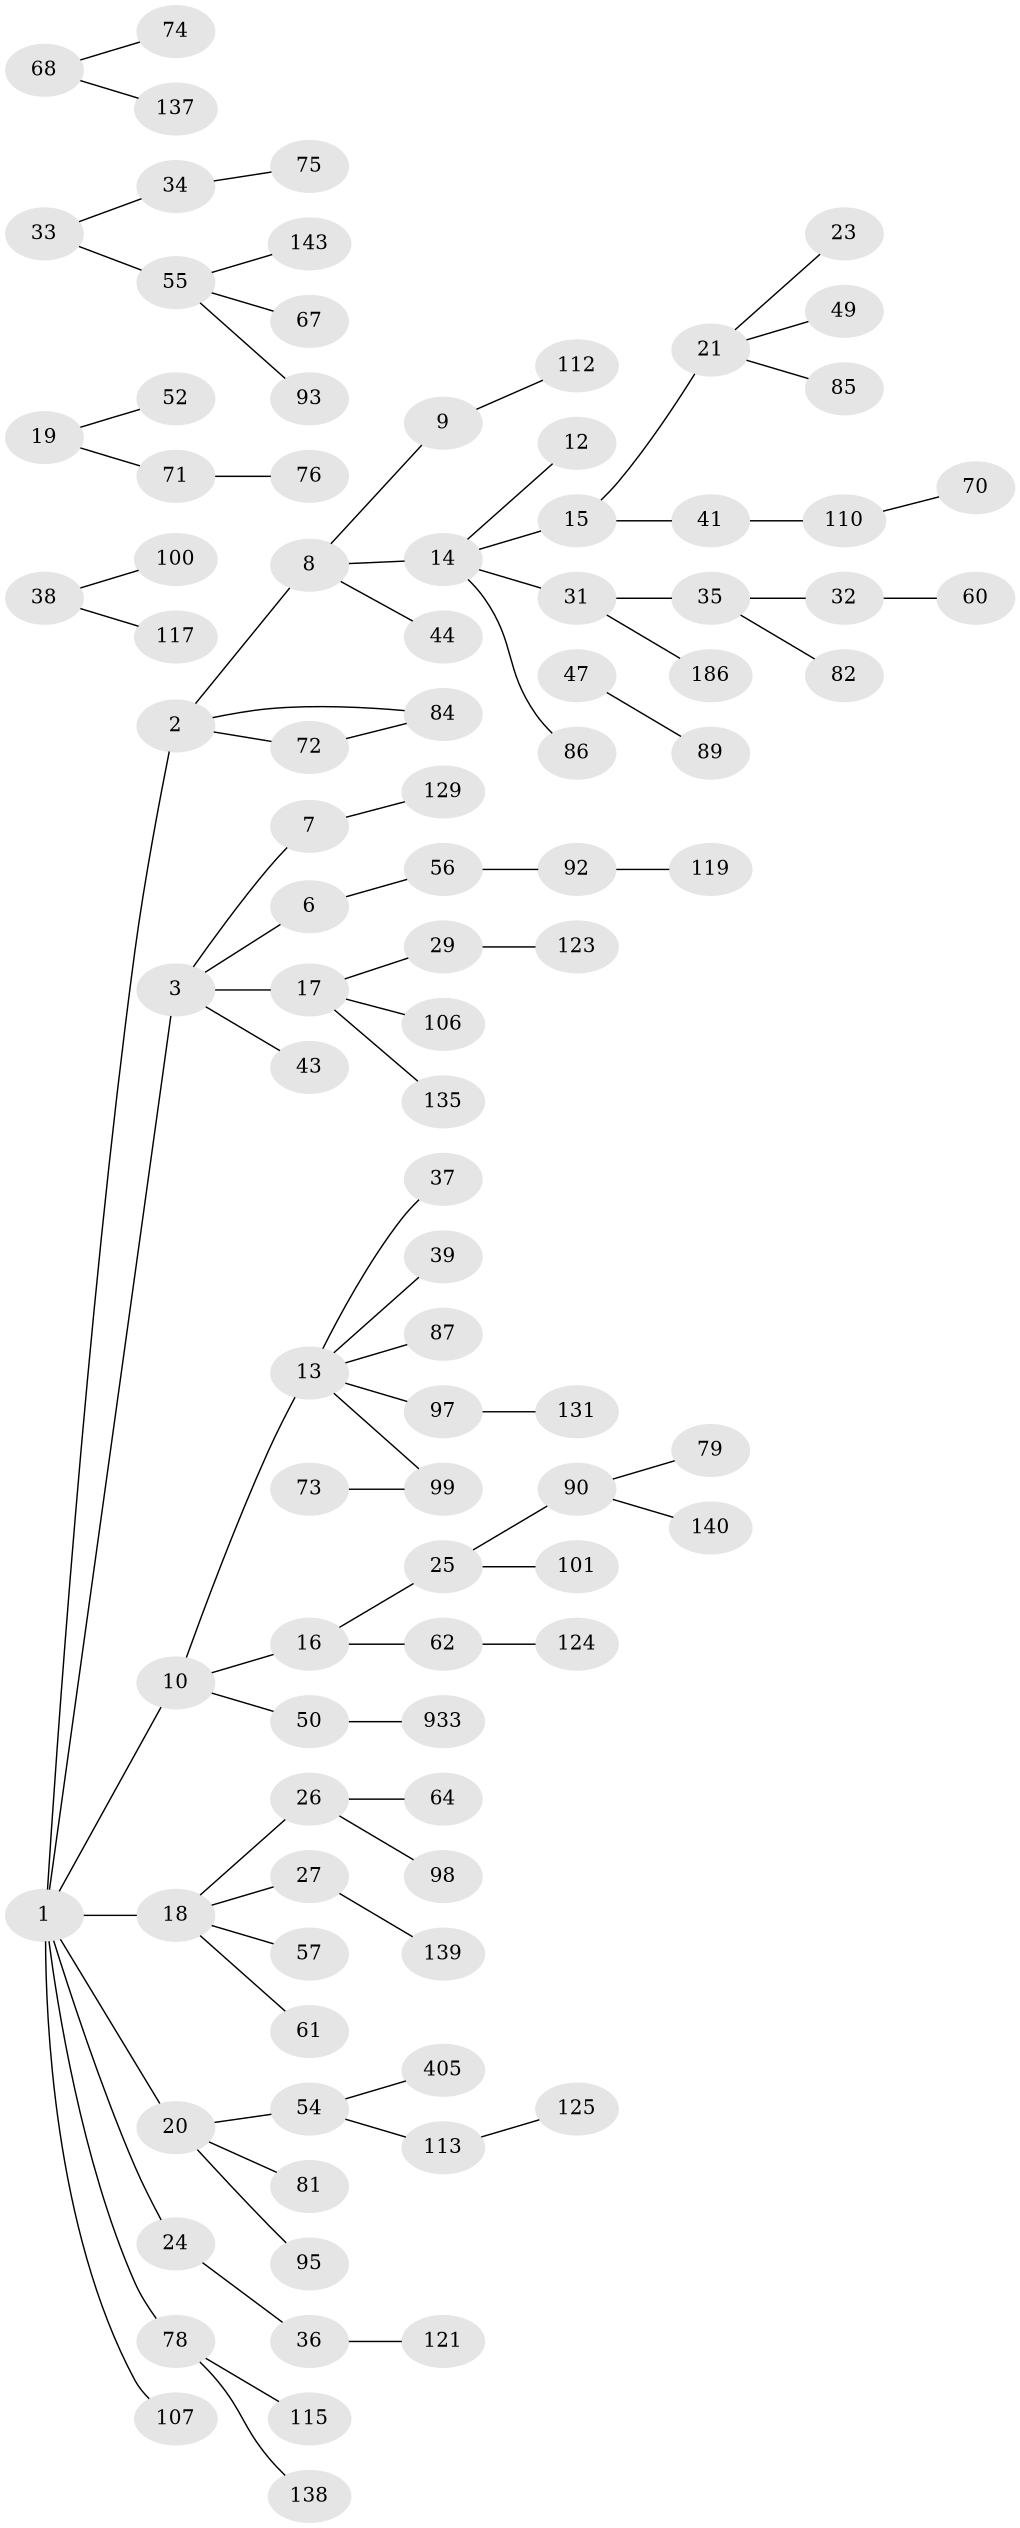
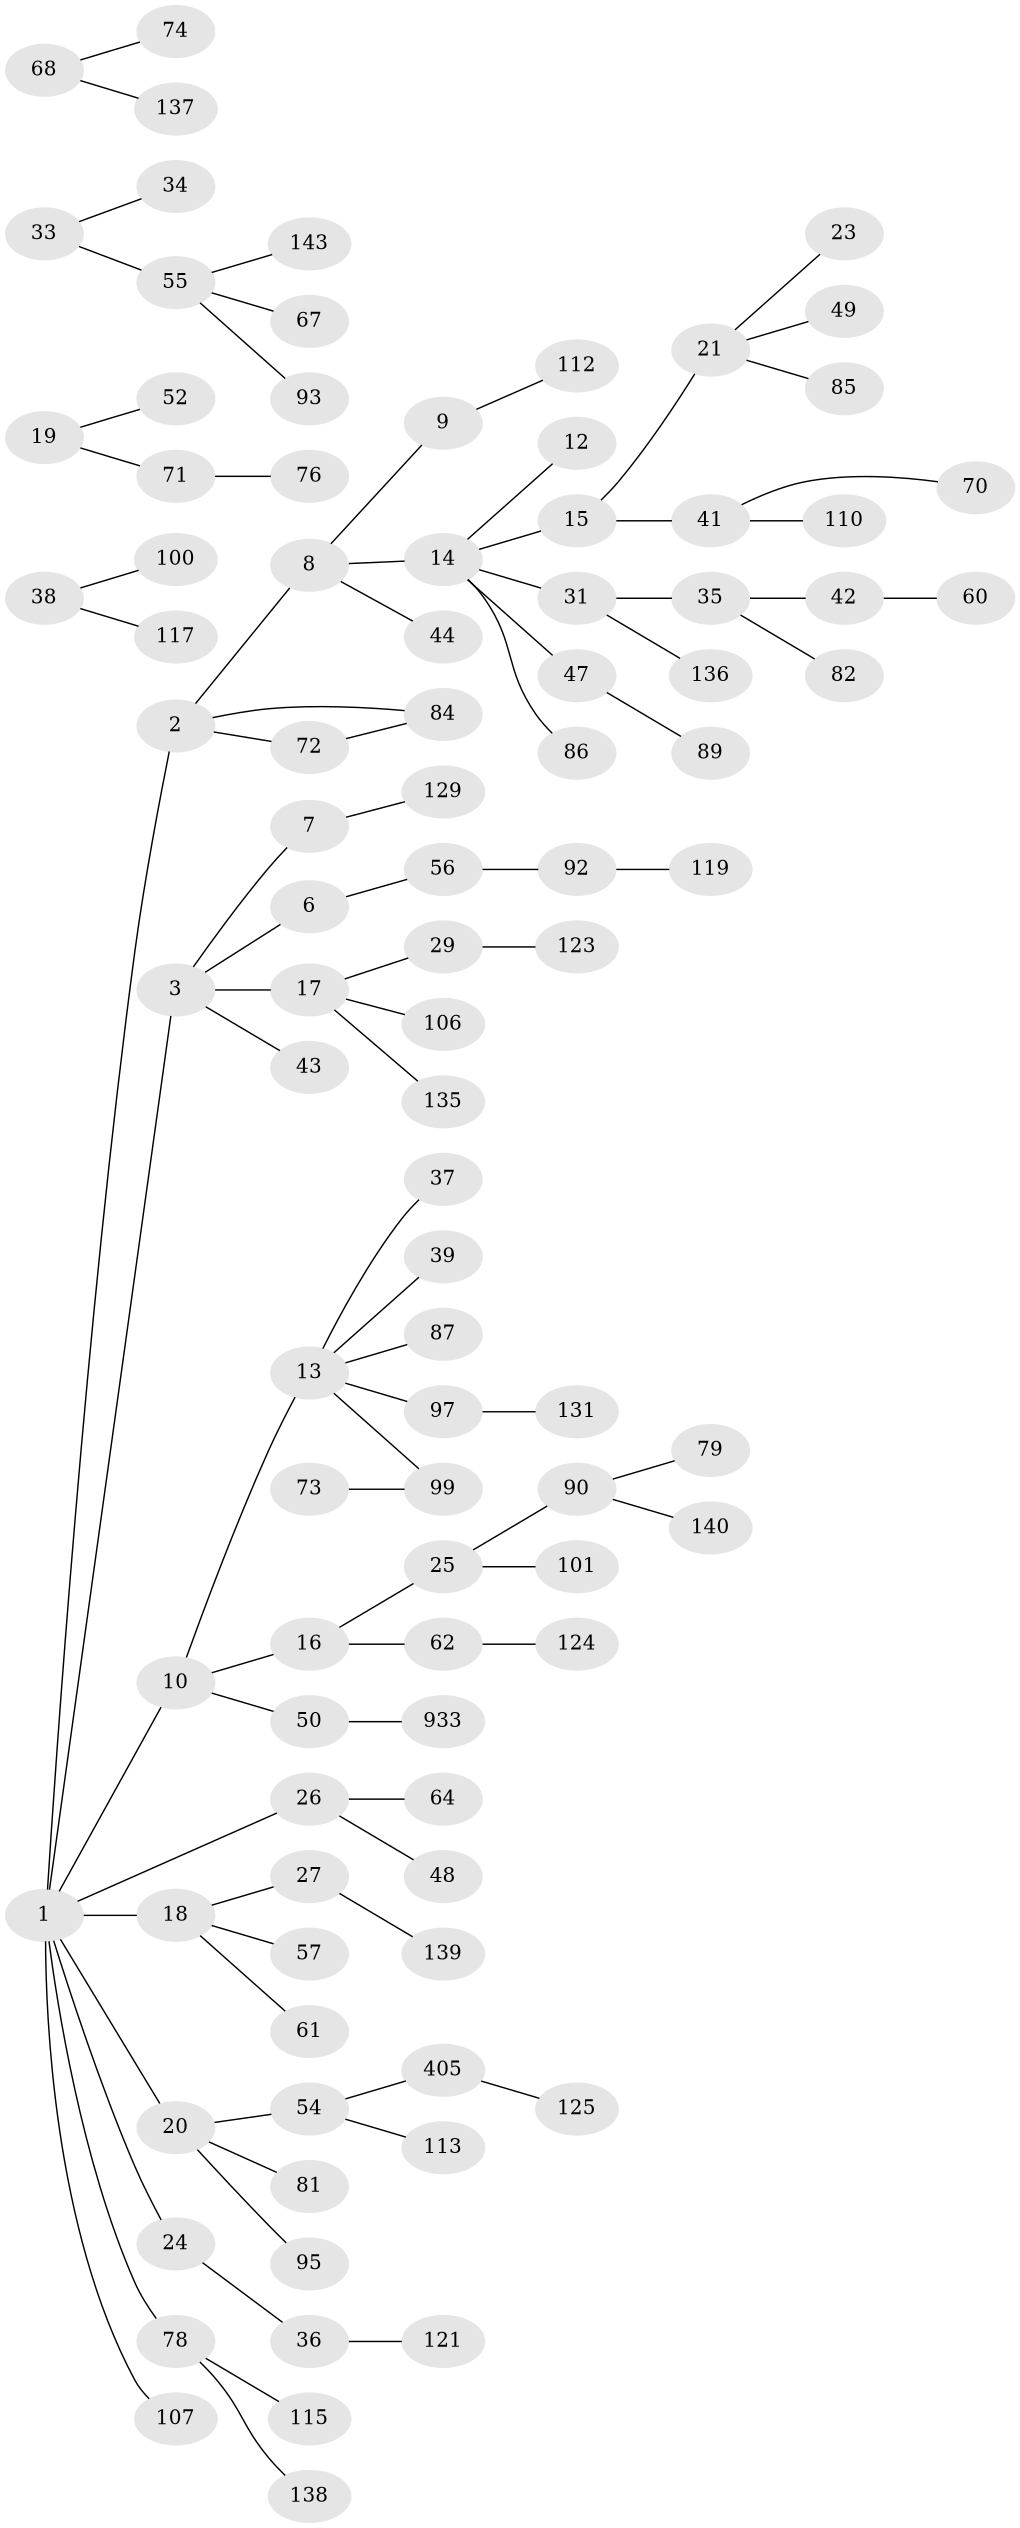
(310, 166) -> none
(911, 504) -> (838, 478)
(844, 598) -> (844, 598)
none -> (510, 618)
(711, 676) -> (711, 676)
(243, 1857) -> (177, 1857)
(443, 1877) -> (443, 1877)
(510, 2128) -> (510, 2090)
